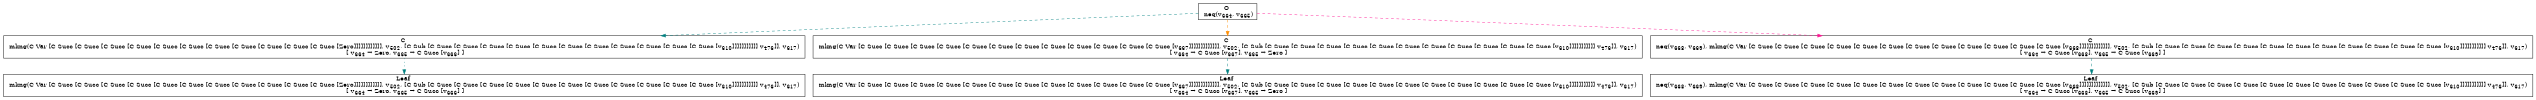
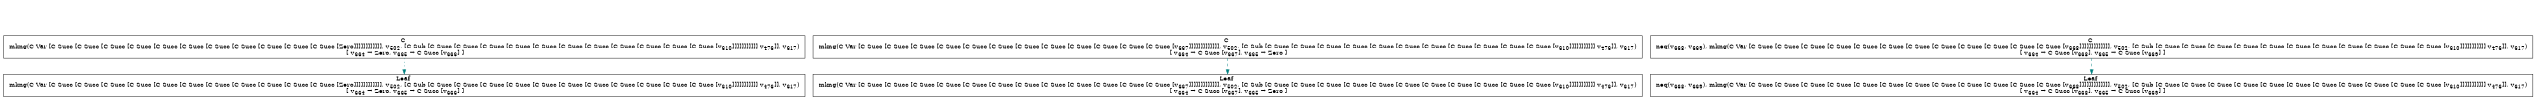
(1228, 12) -> none
